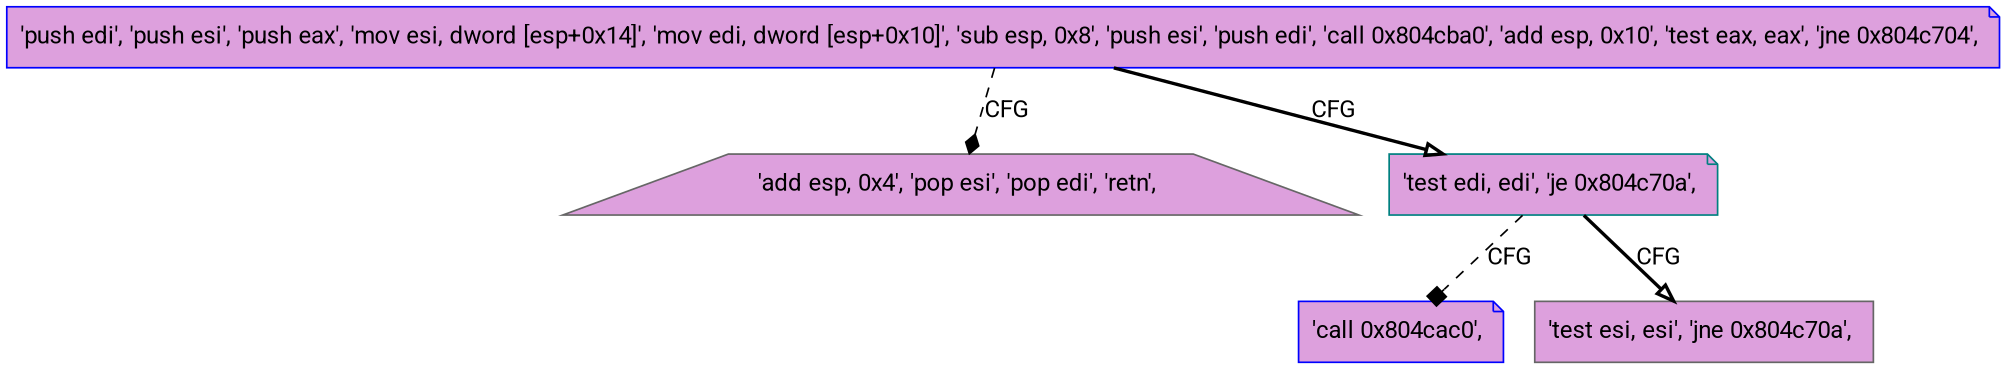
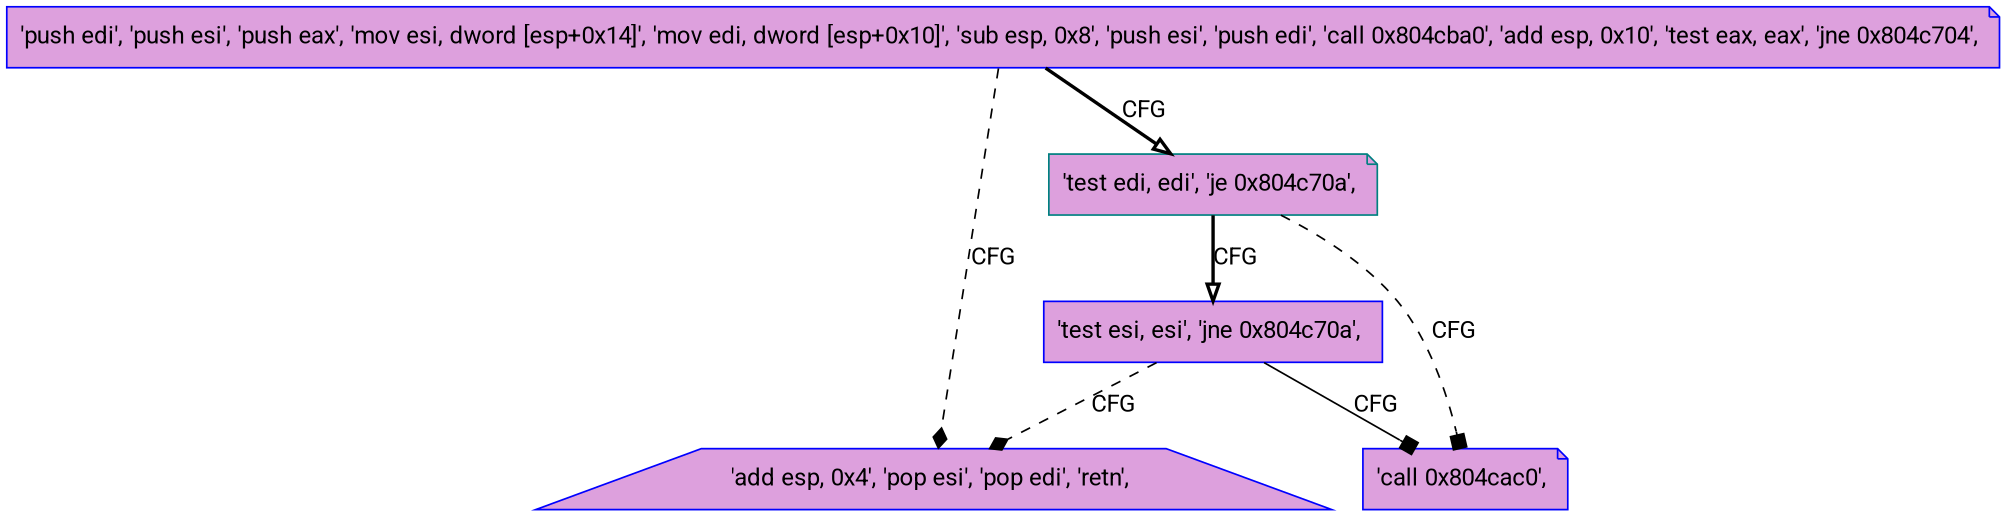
(961, 185) -> (934, 479)
(1704, 332) -> (1213, 332)
none -> (1082, 401)
none -> (1332, 401)
